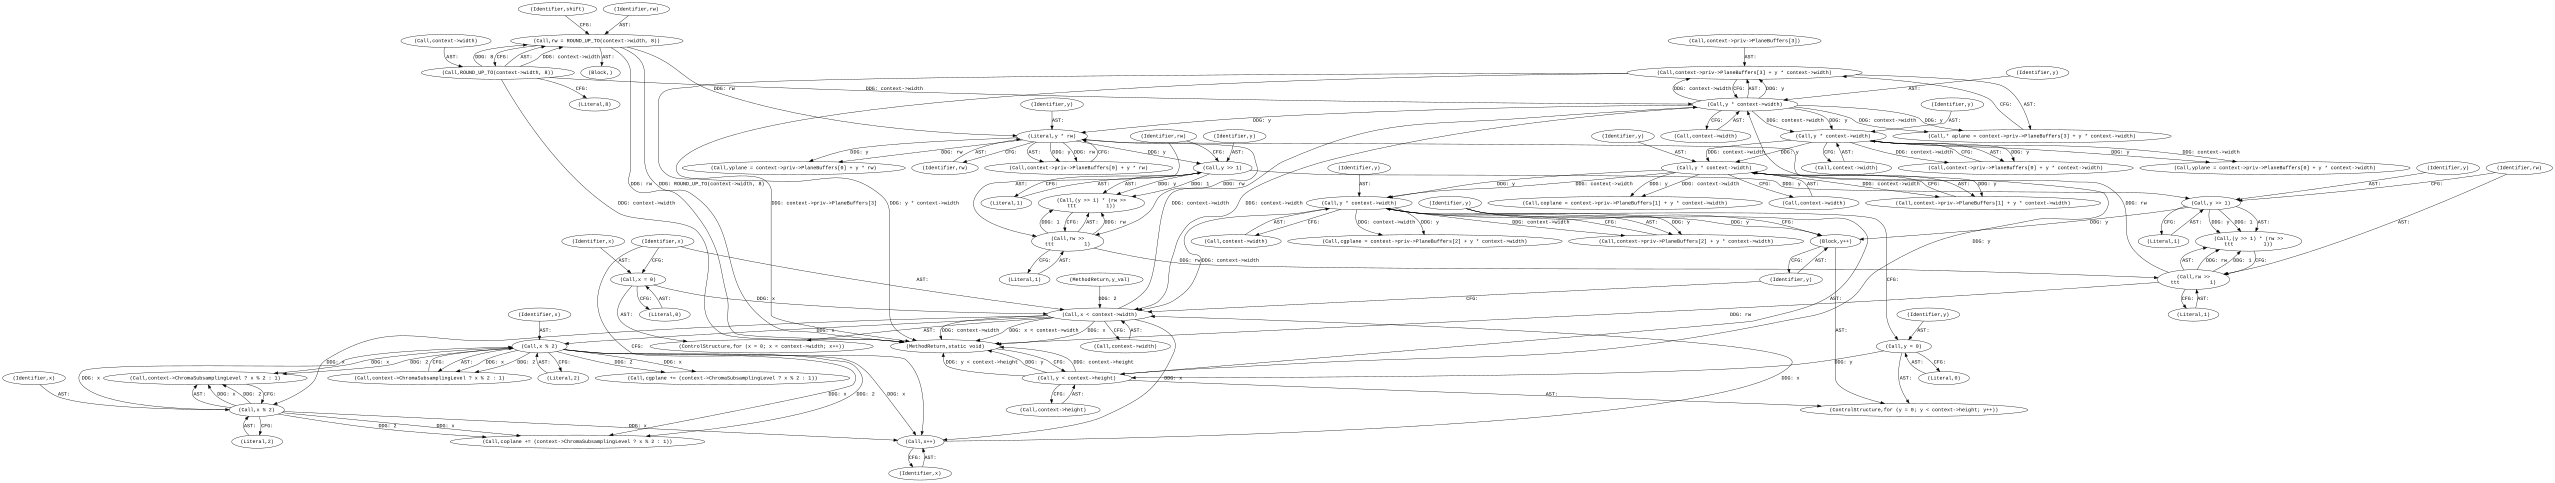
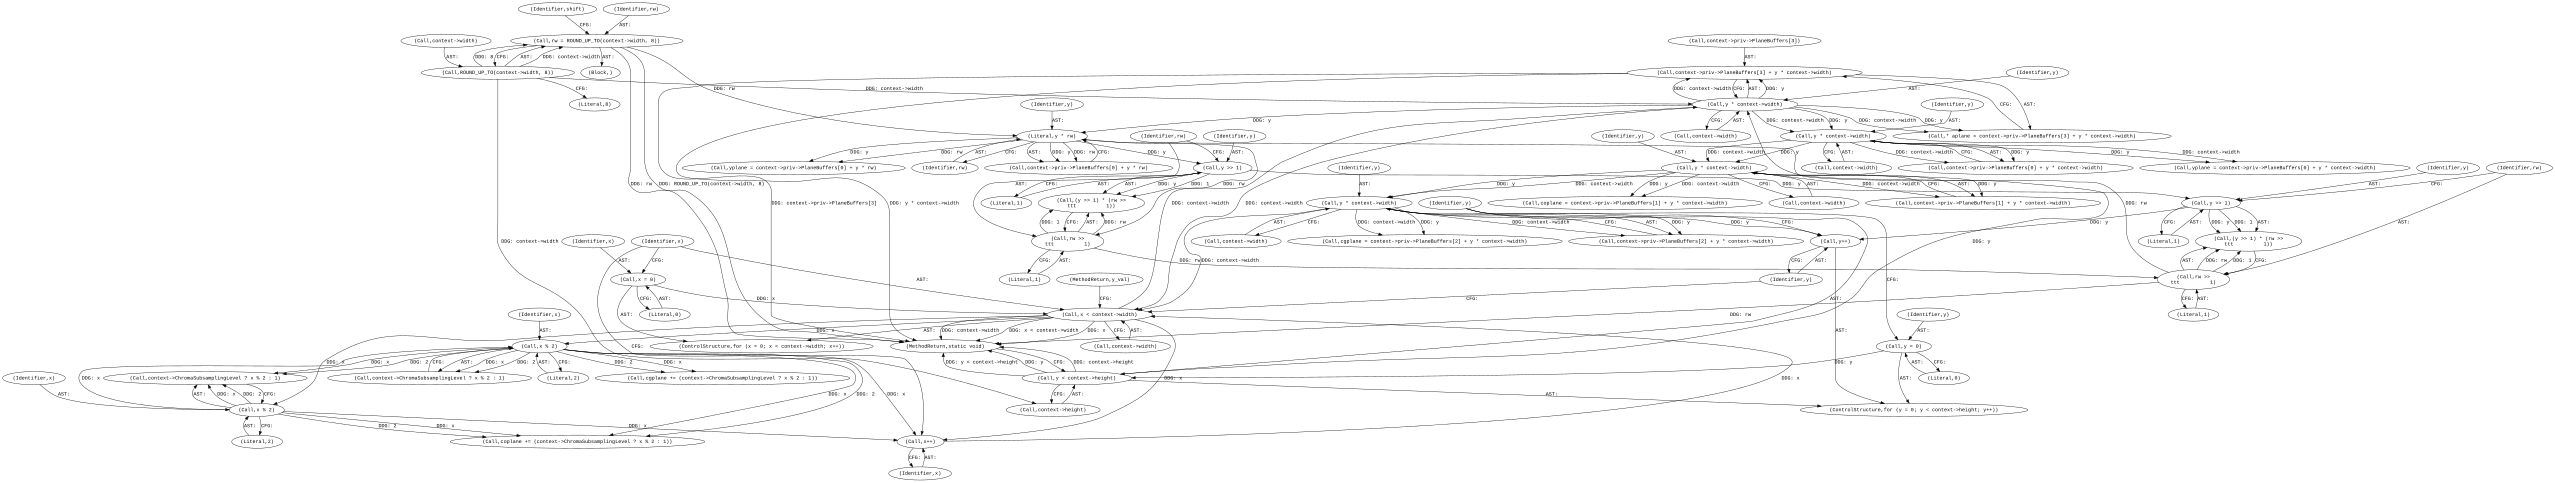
(1836, 241) -> (1836, 241)
(705, 244) -> (662, 358)
(1108, 299) -> (1108, 299)
